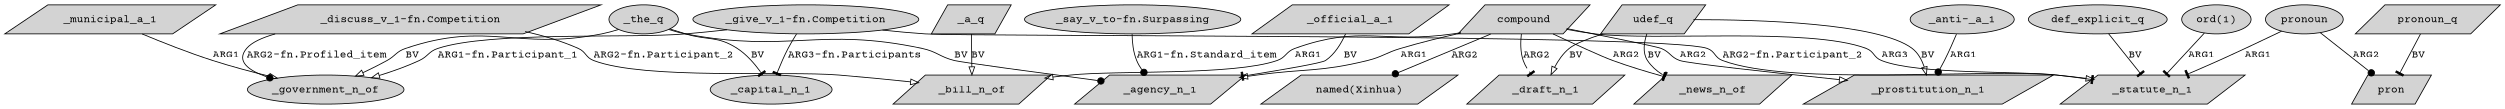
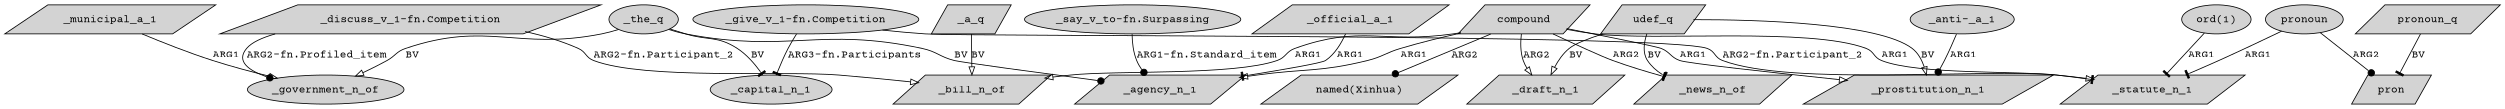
(2098, 19) -> none
(621, 36) -> none
(1521, 52) -> (1521, 52)
(1351, 54) -> (1351, 54)
(1693, 54) -> (1693, 54)
(1895, 54) -> (1895, 54)
